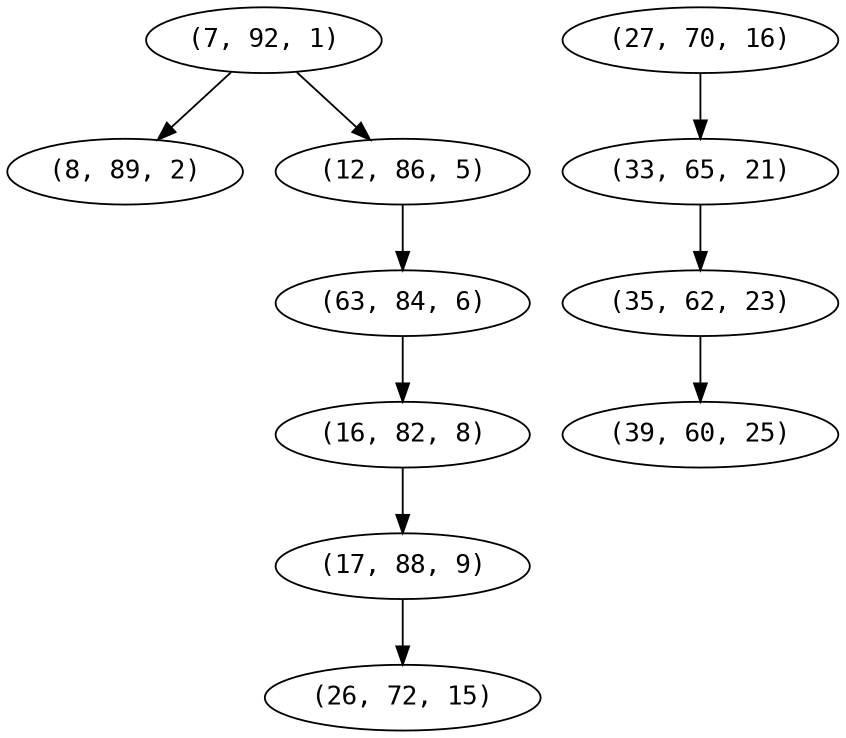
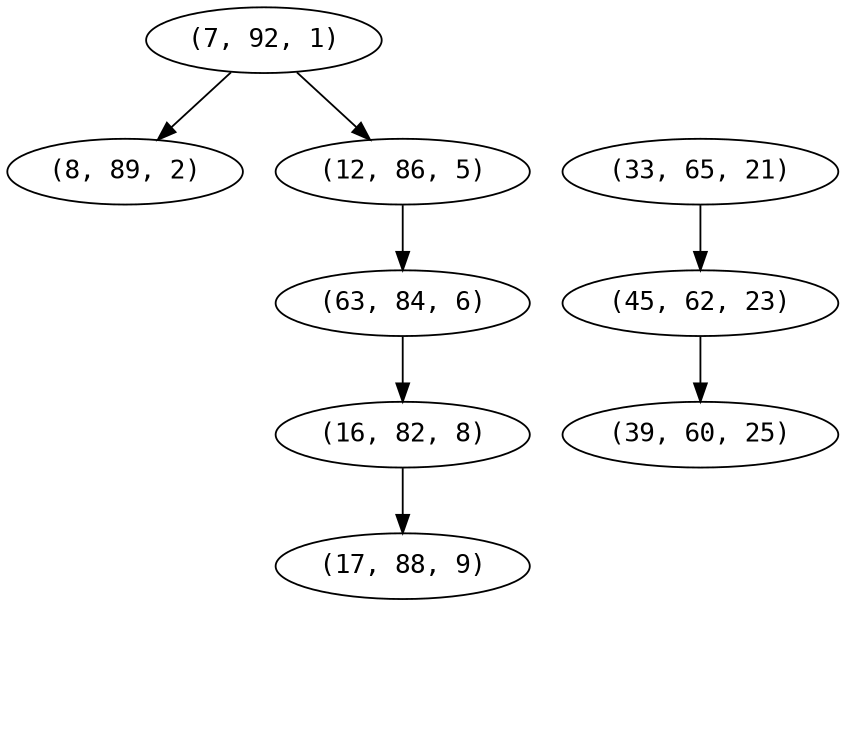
(700, 40) -> none
(700, 303) -> (700, 303)
(403, 698) -> none
